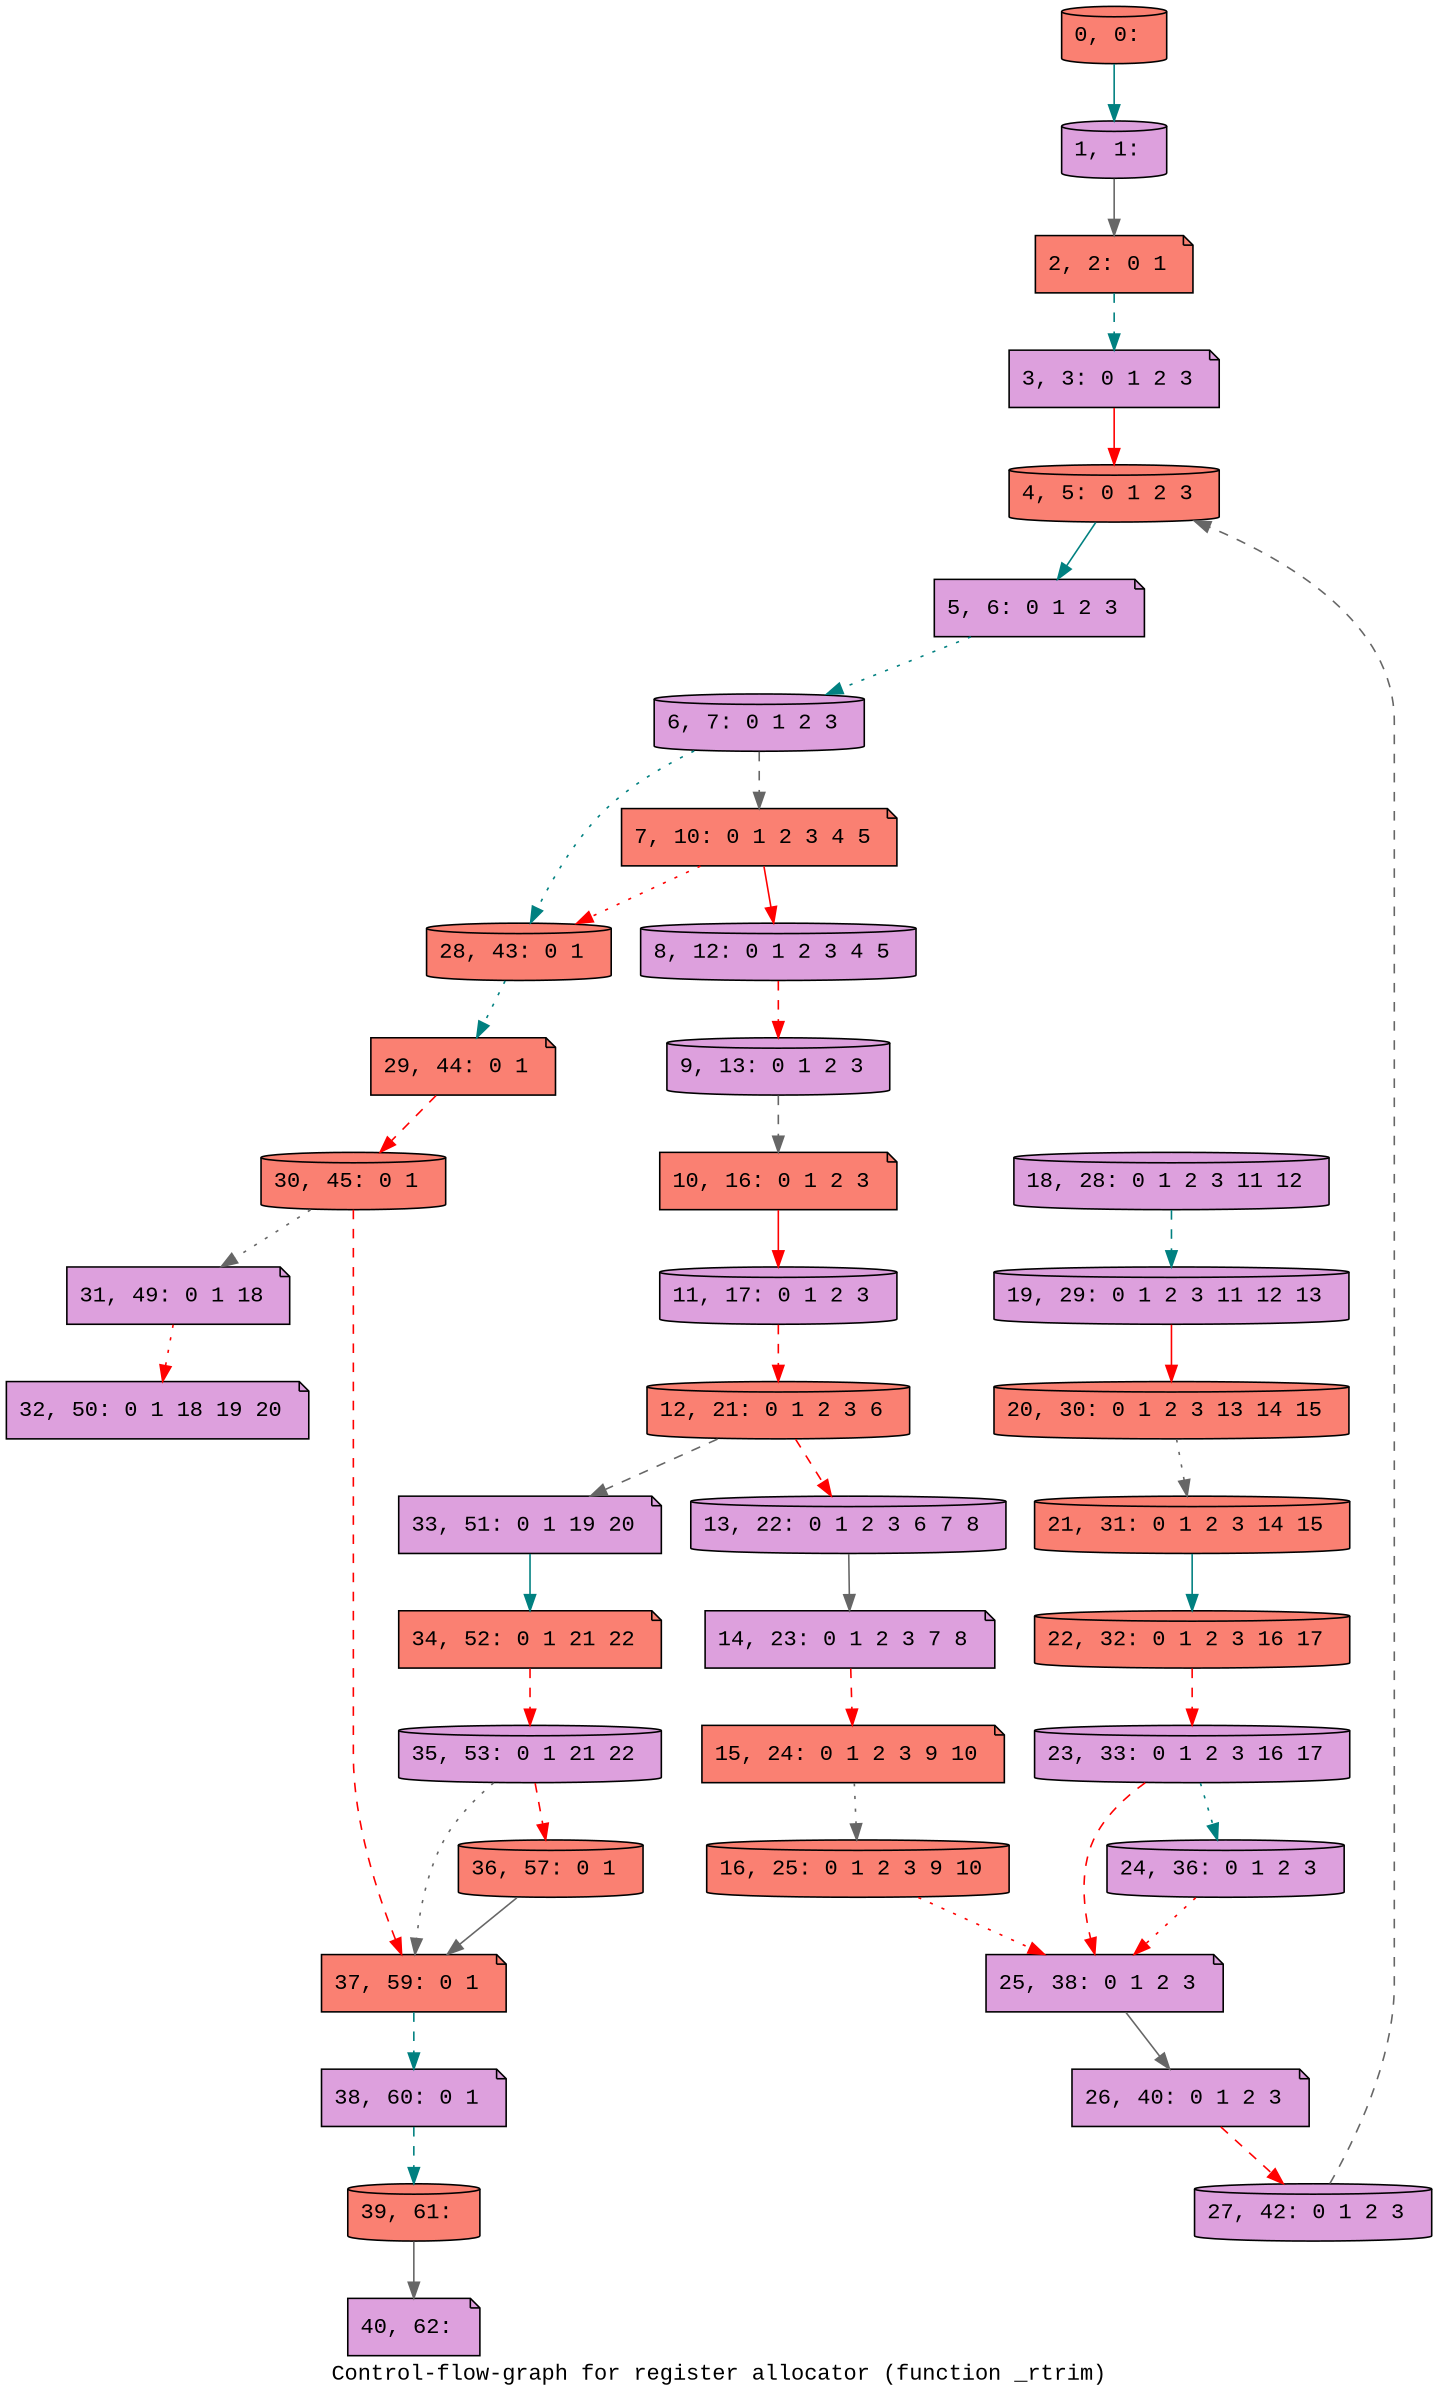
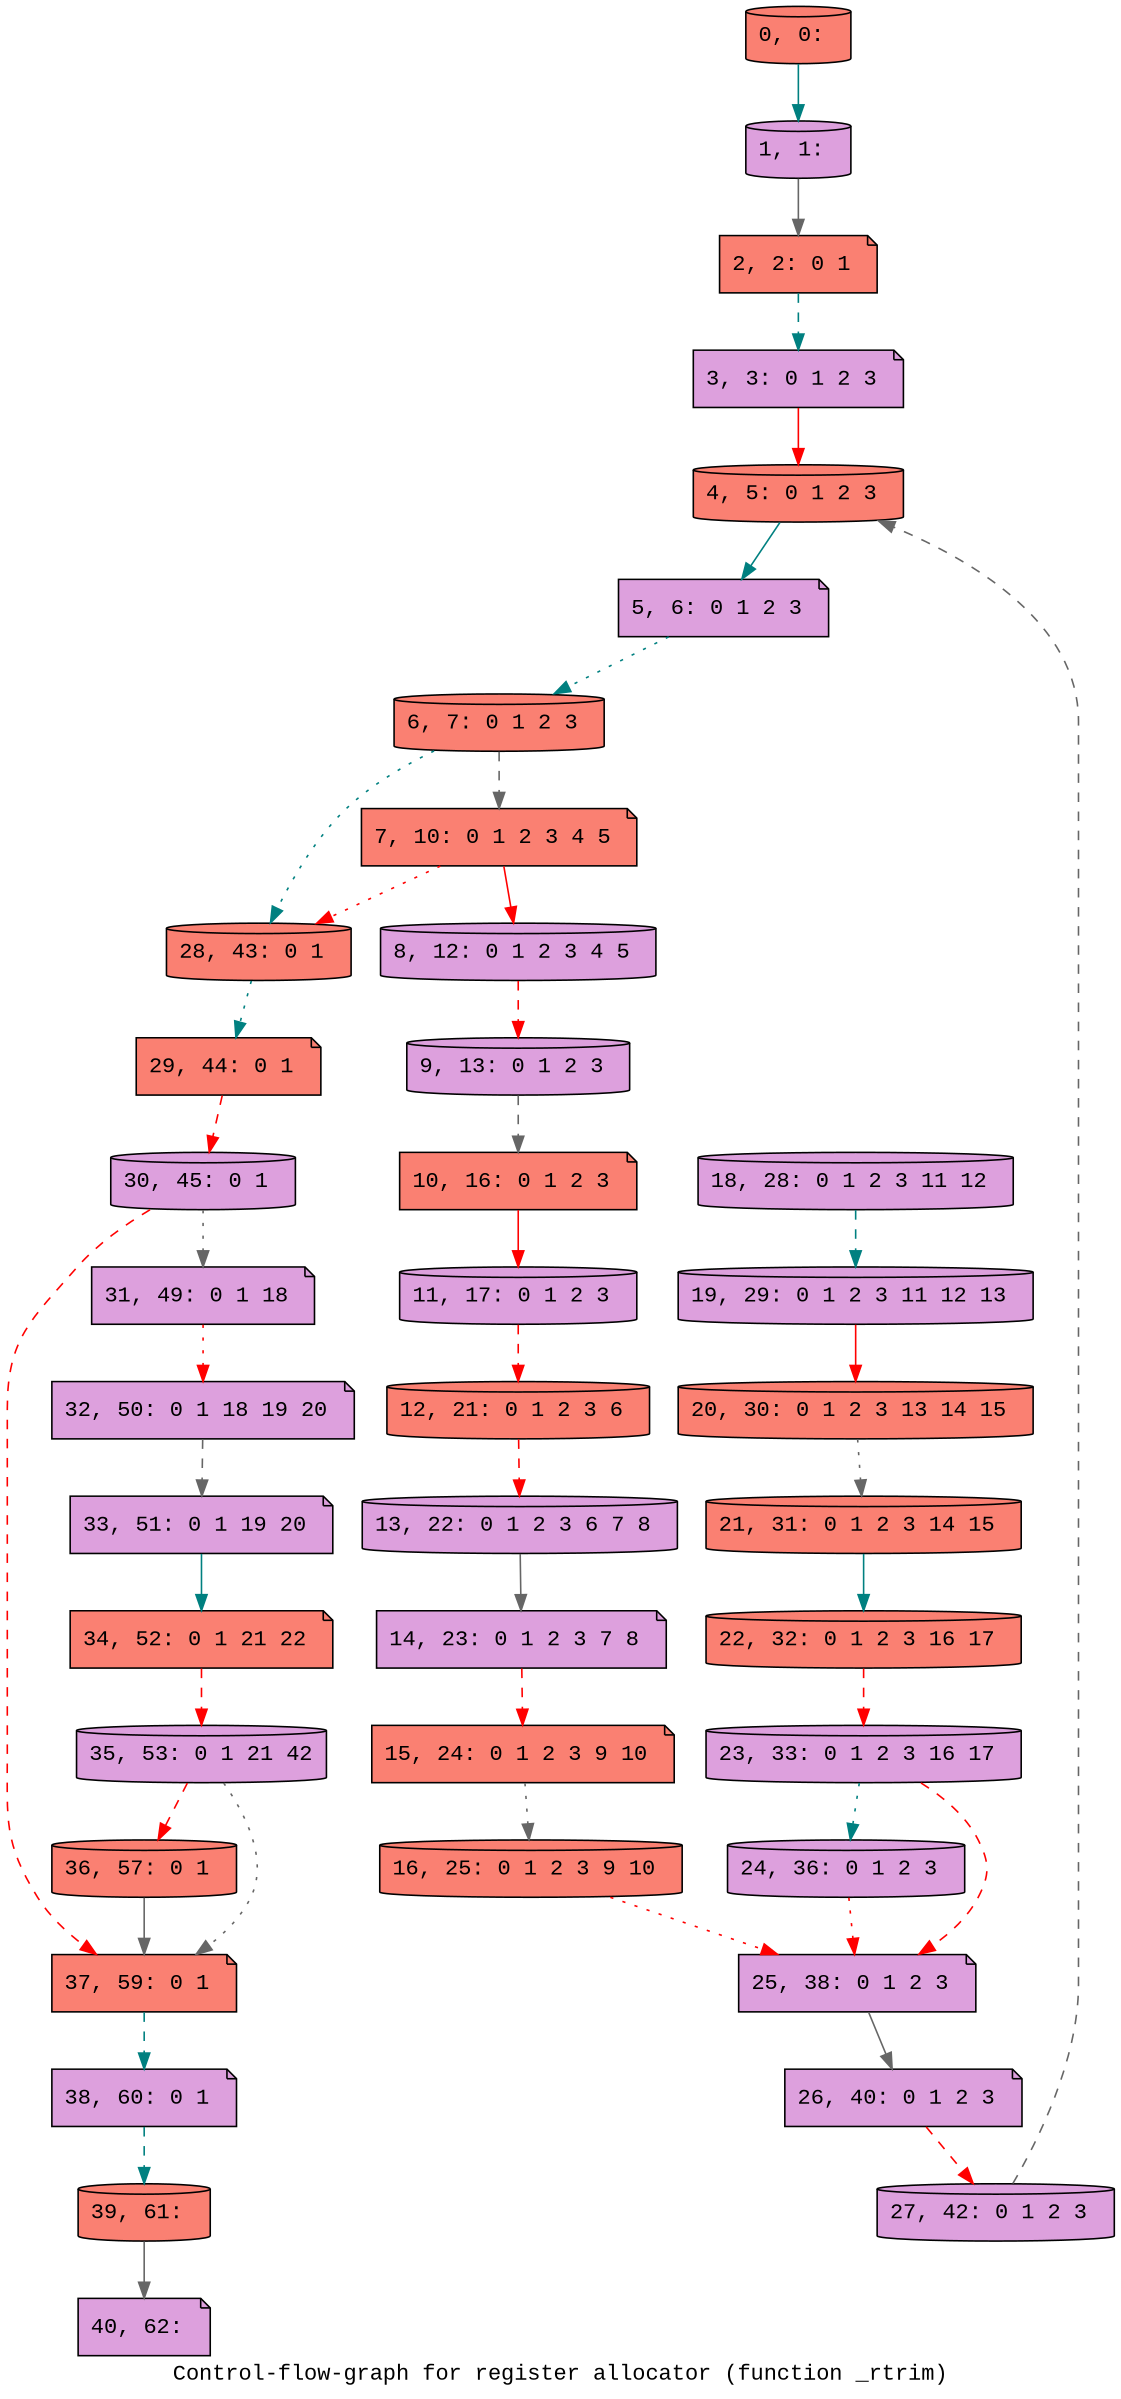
(759, 723) -> (499, 723)
(353, 1181) -> (203, 1181)
(662, 1464) -> (202, 1460)
(530, 1754) -> (201, 1754)
